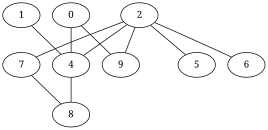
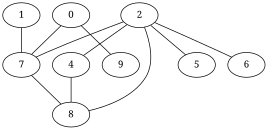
(71, 37) -> (46, 40)
(46, 40) -> (21, 40)
(130, 40) -> (141, 84)
